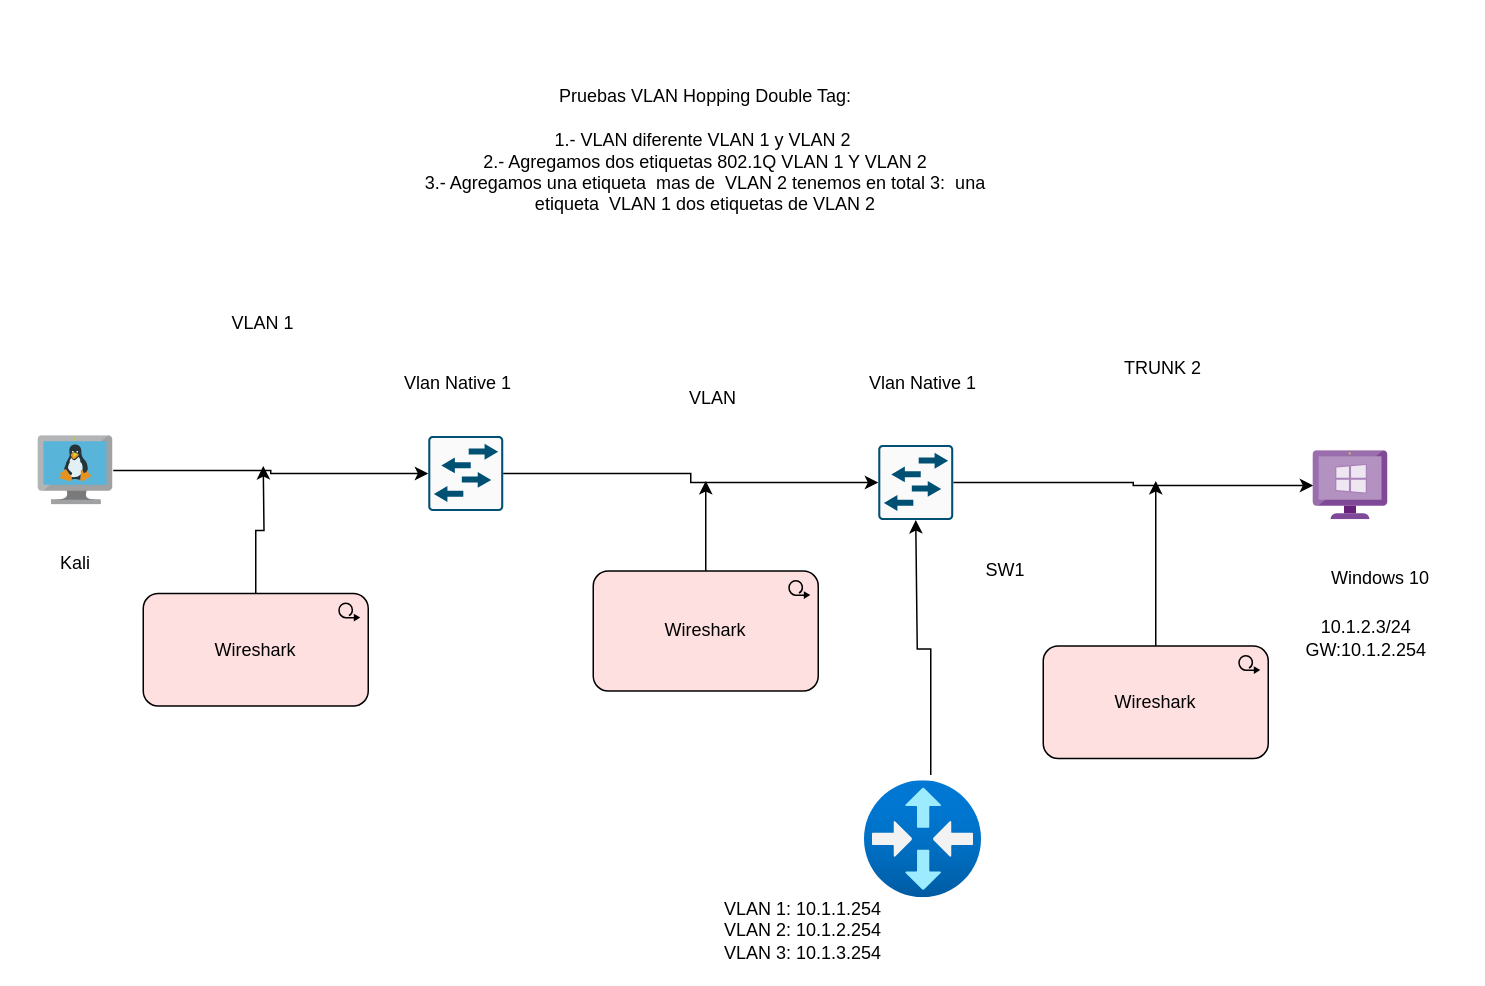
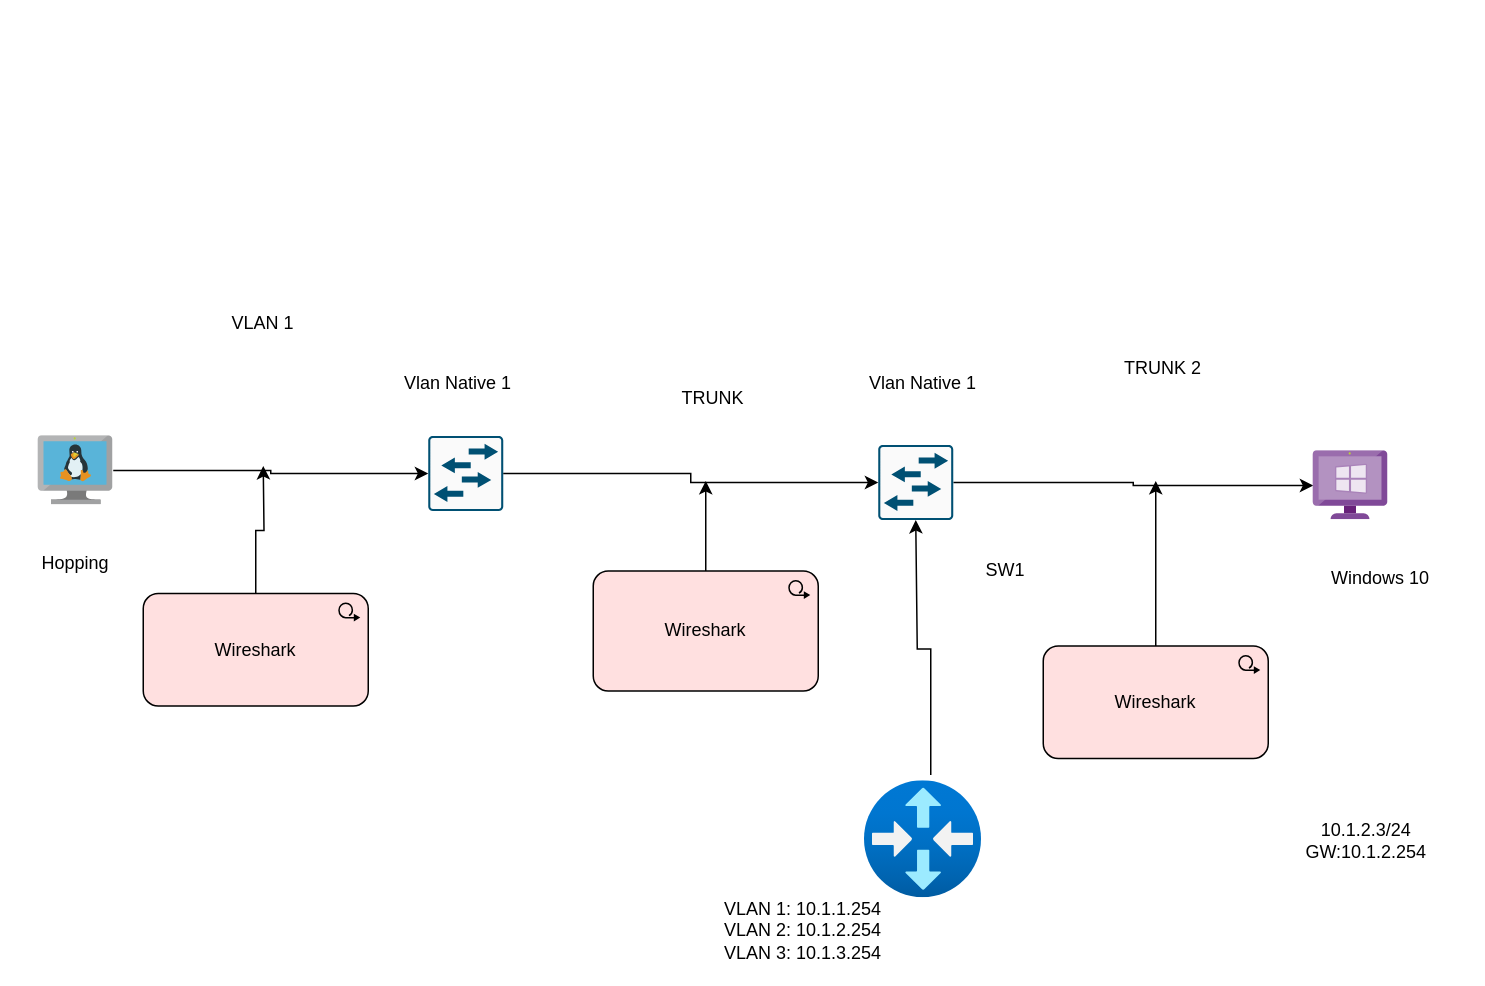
(706, 151) -> none
(713, 398) -> (713, 398)
(76, 563) -> (76, 563)
(1366, 638) -> (1366, 841)
